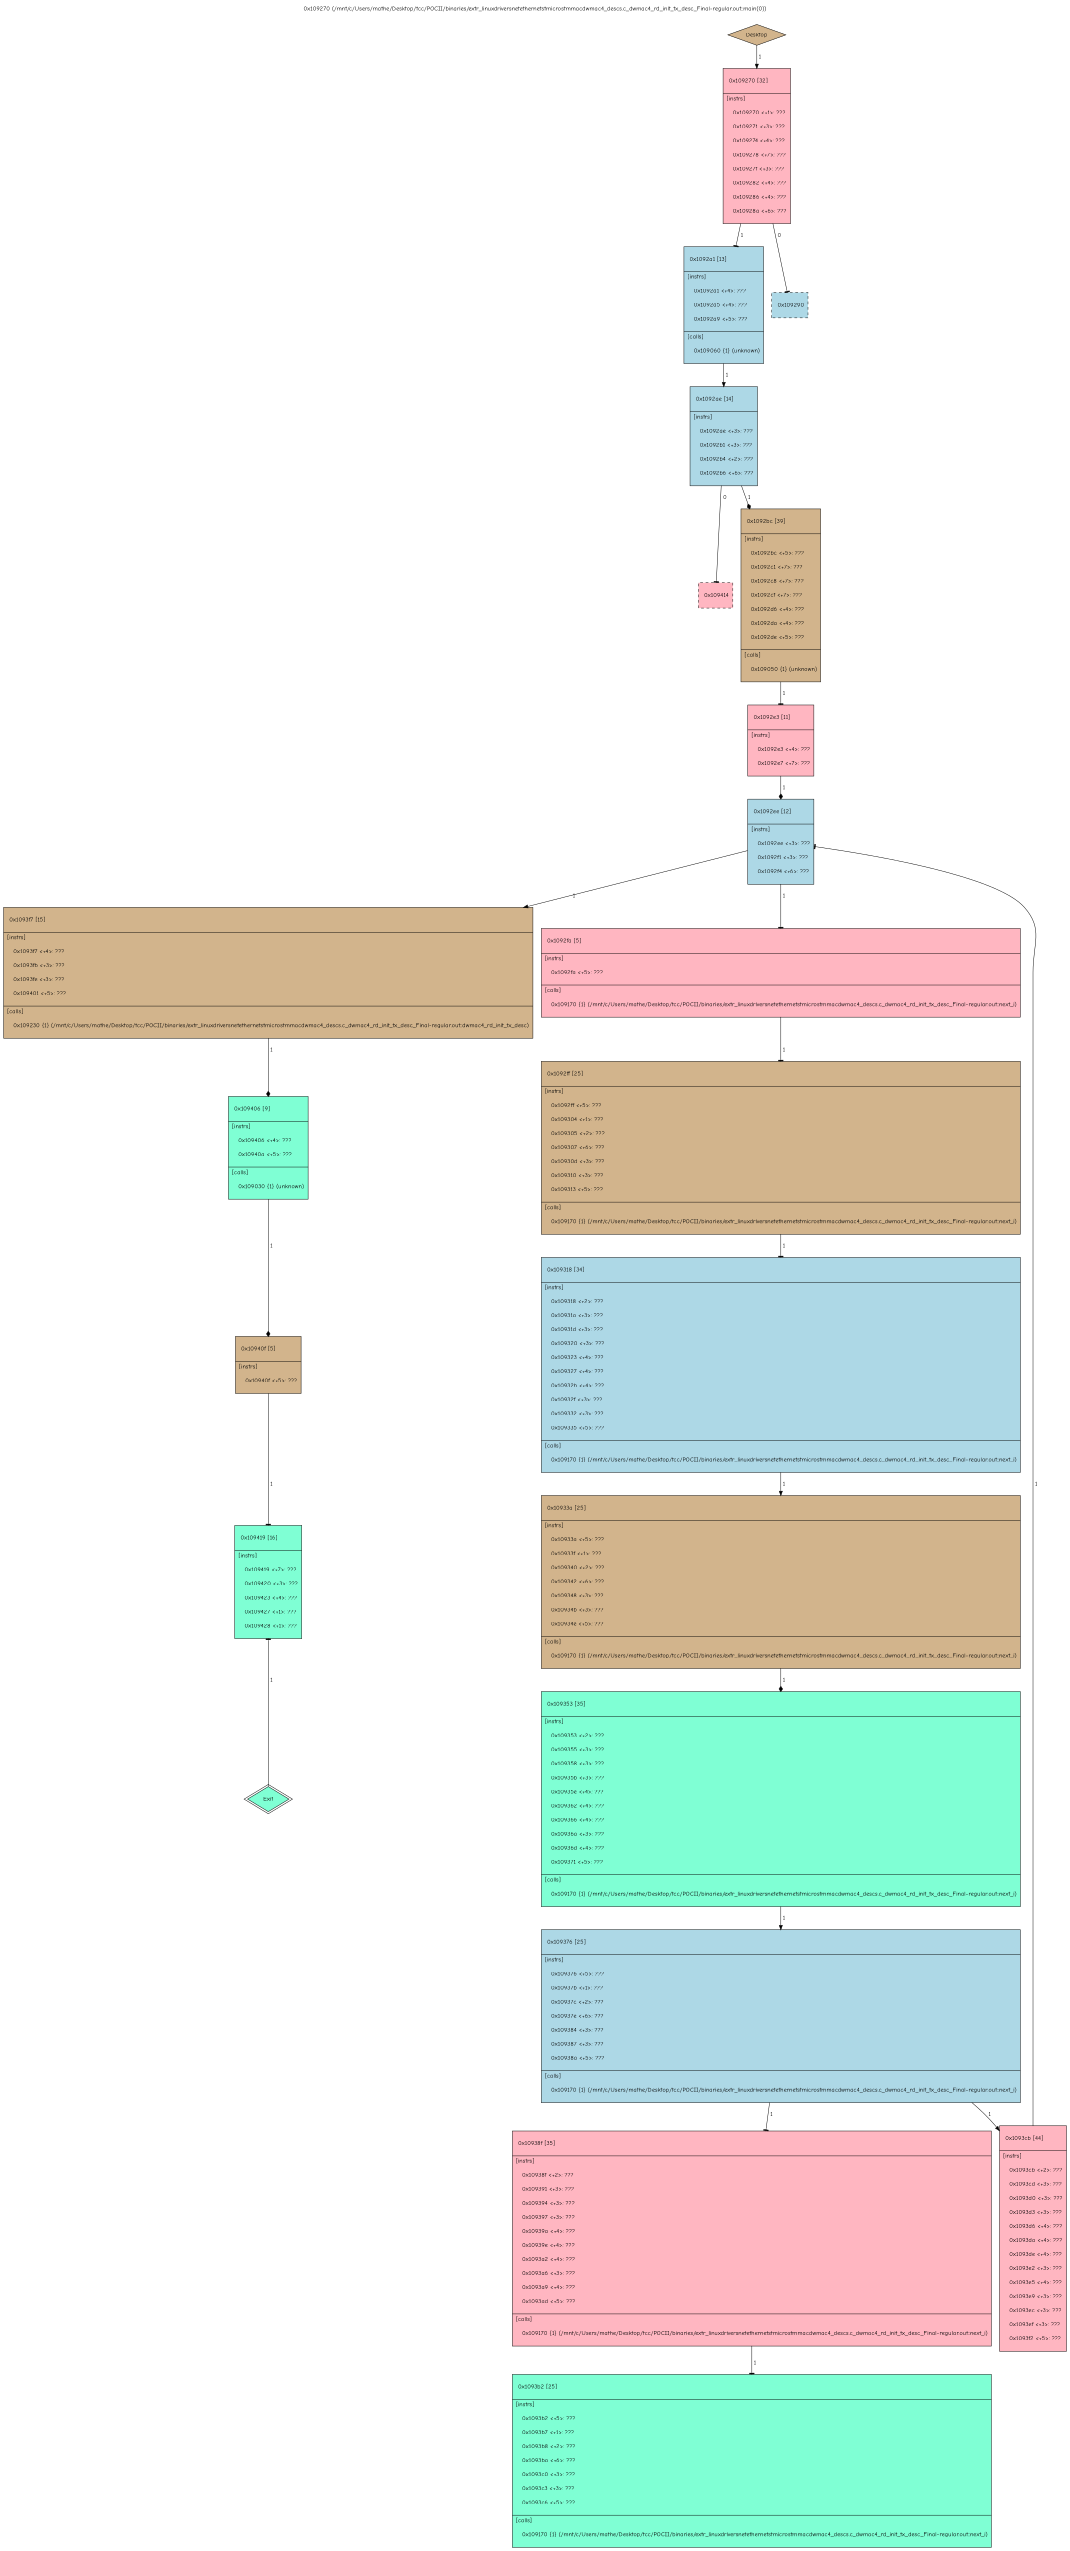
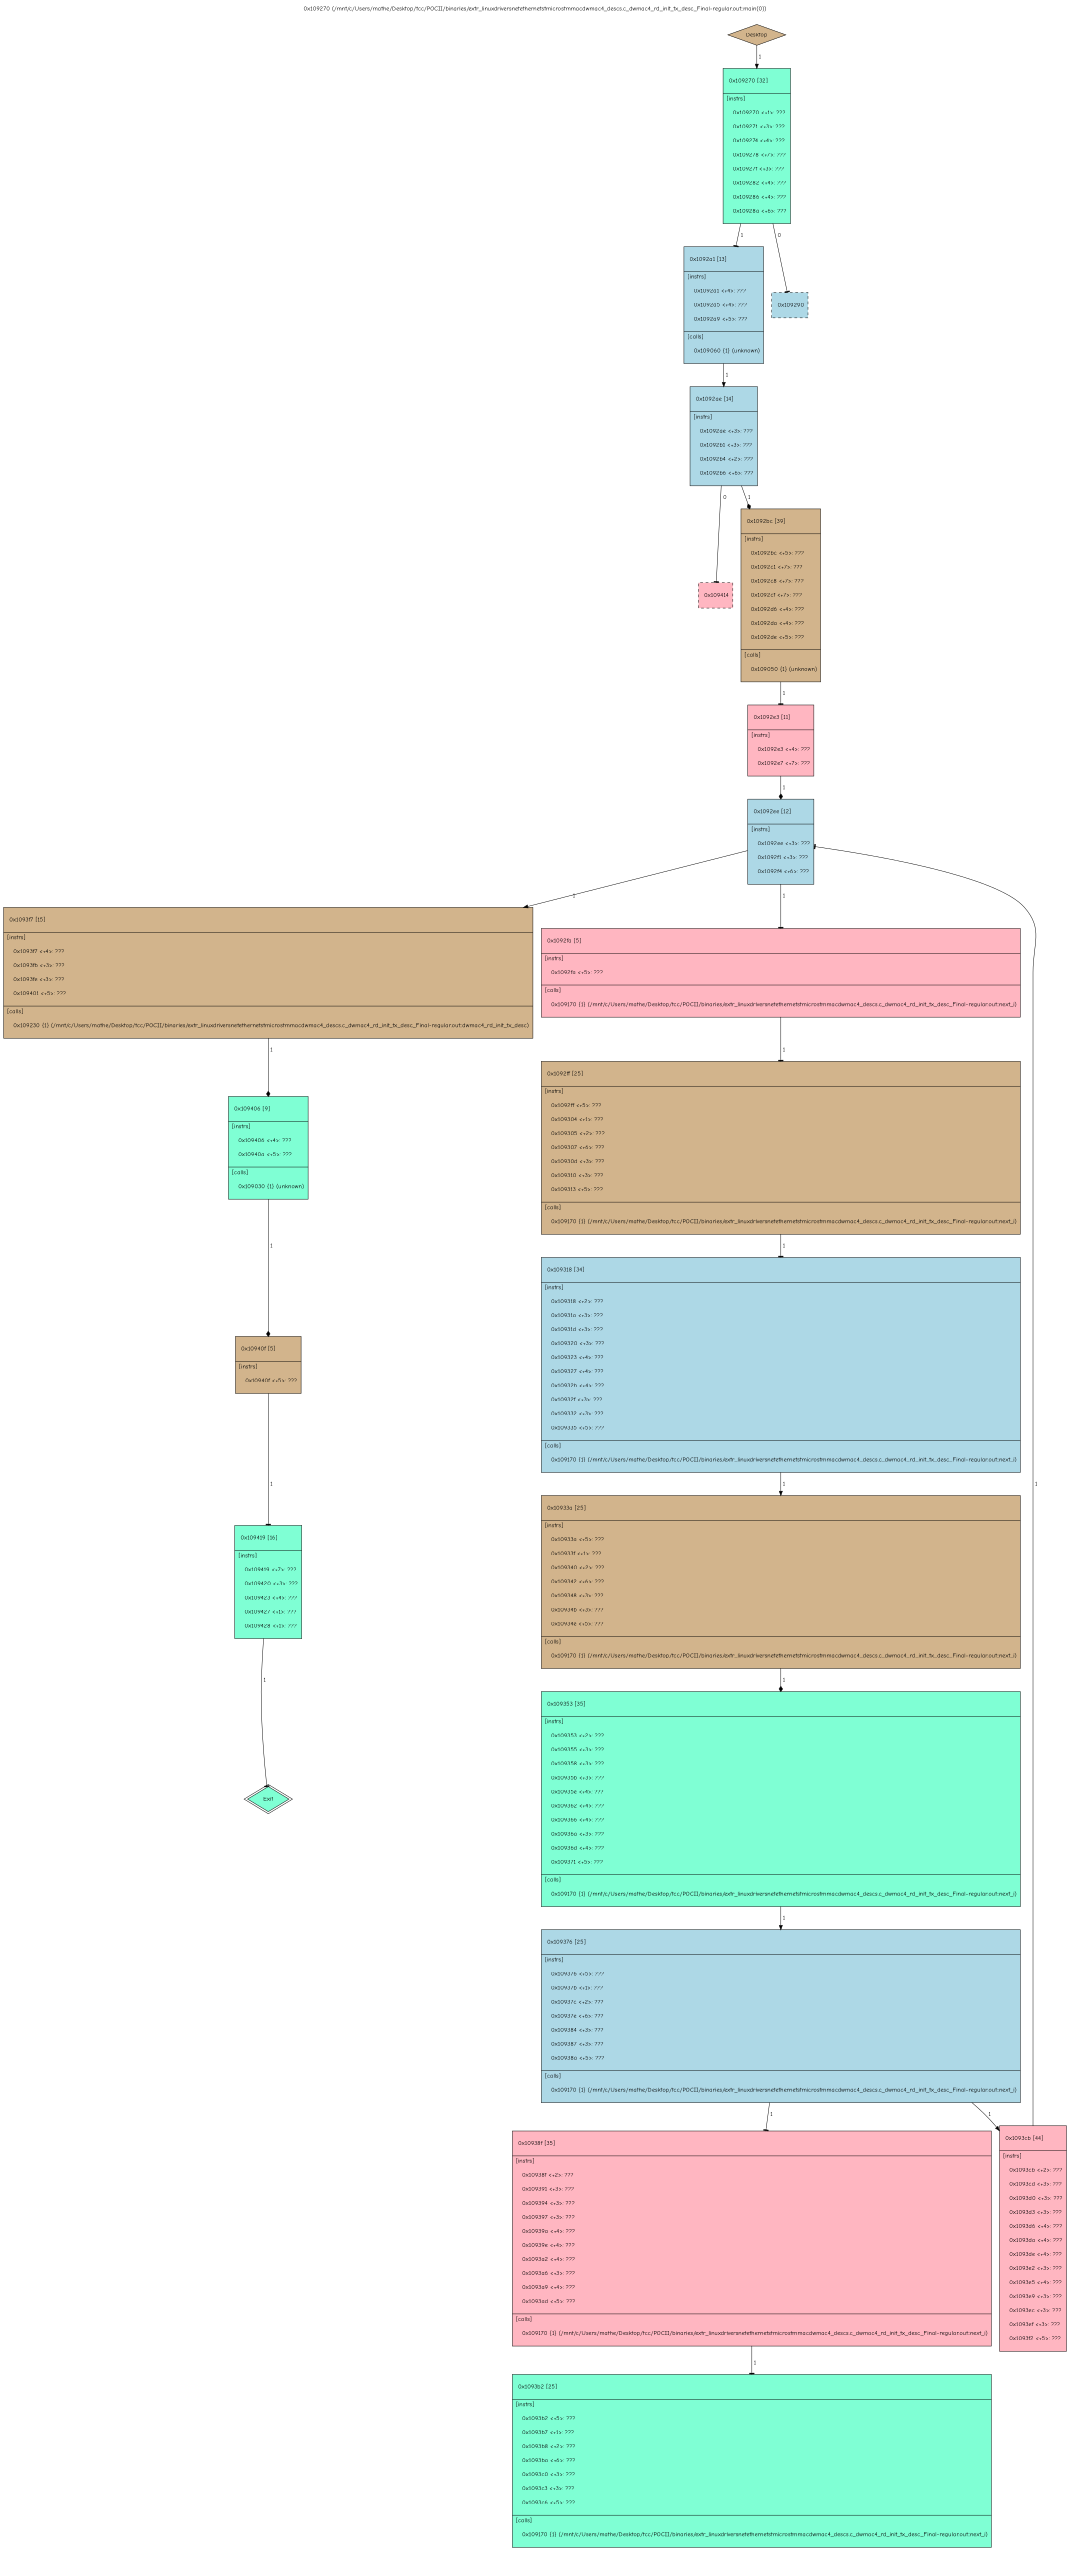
(757, 146) -> (757, 146)
(268, 1714) -> (262, 1712)
